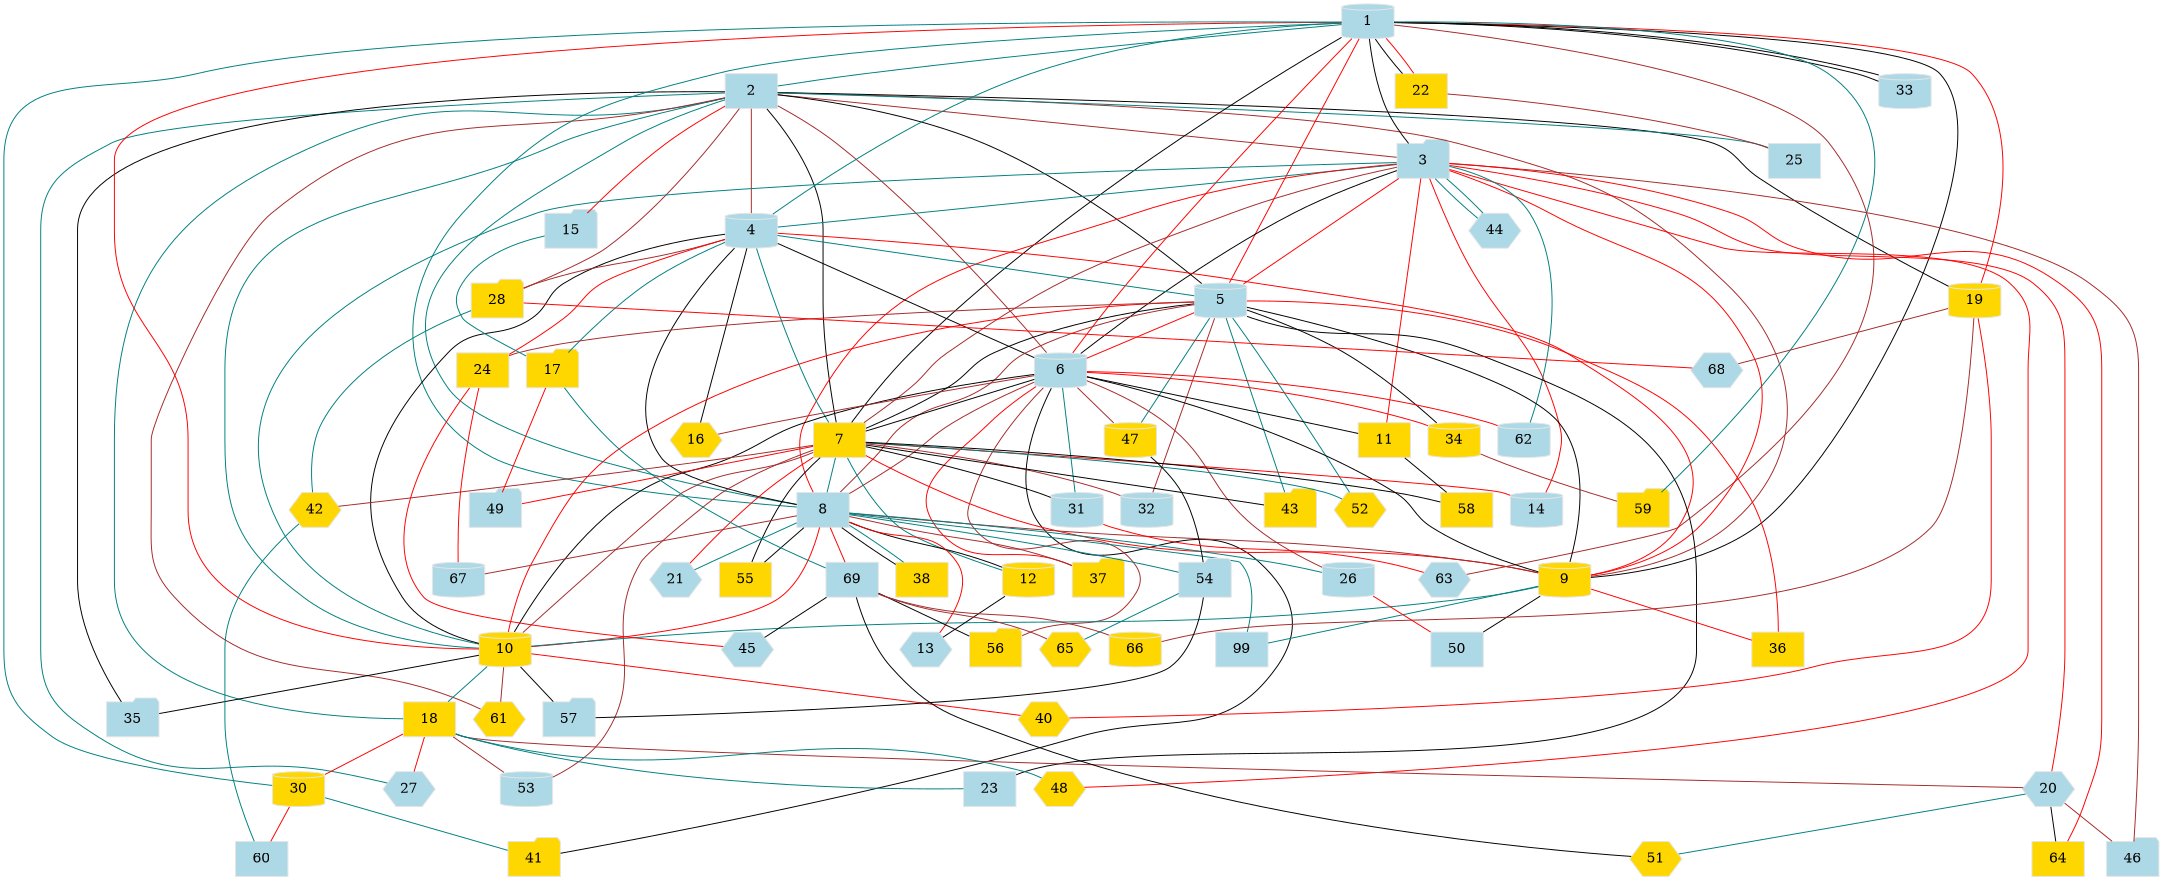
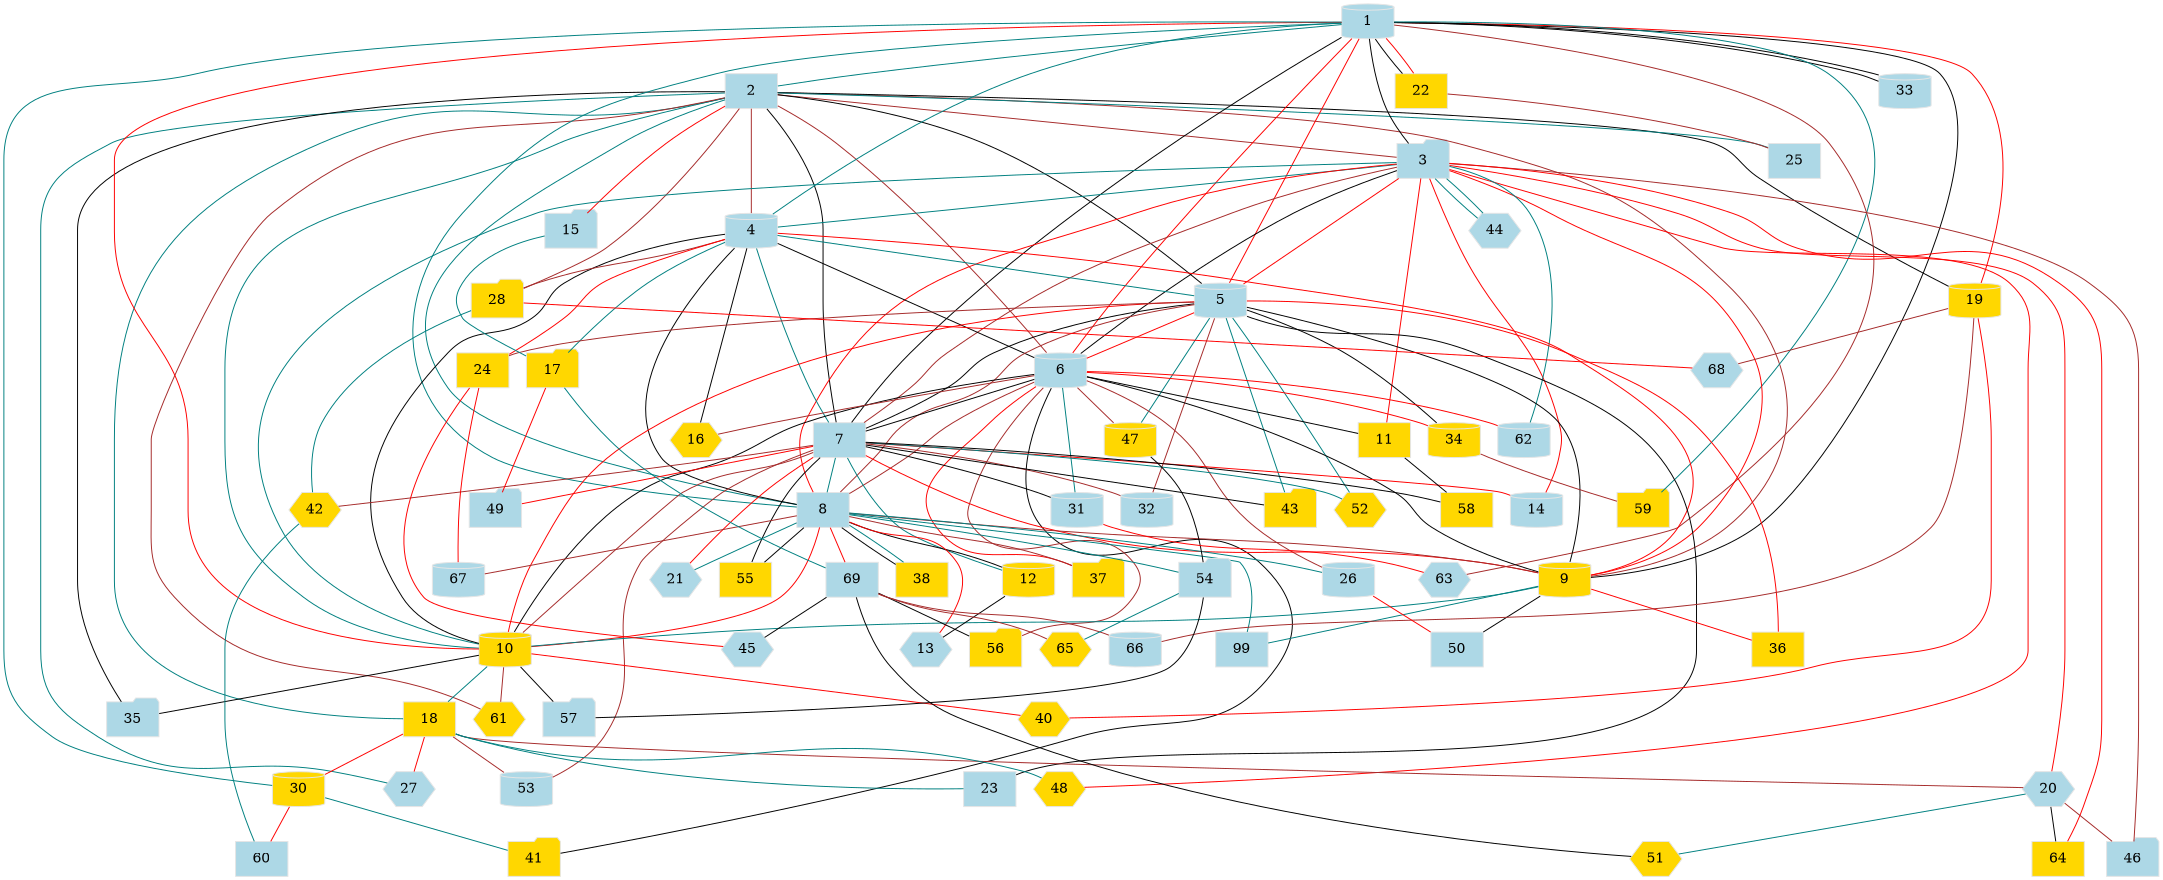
(840, 440) -> (840, 440)
(1135, 650) -> (1135, 650)
